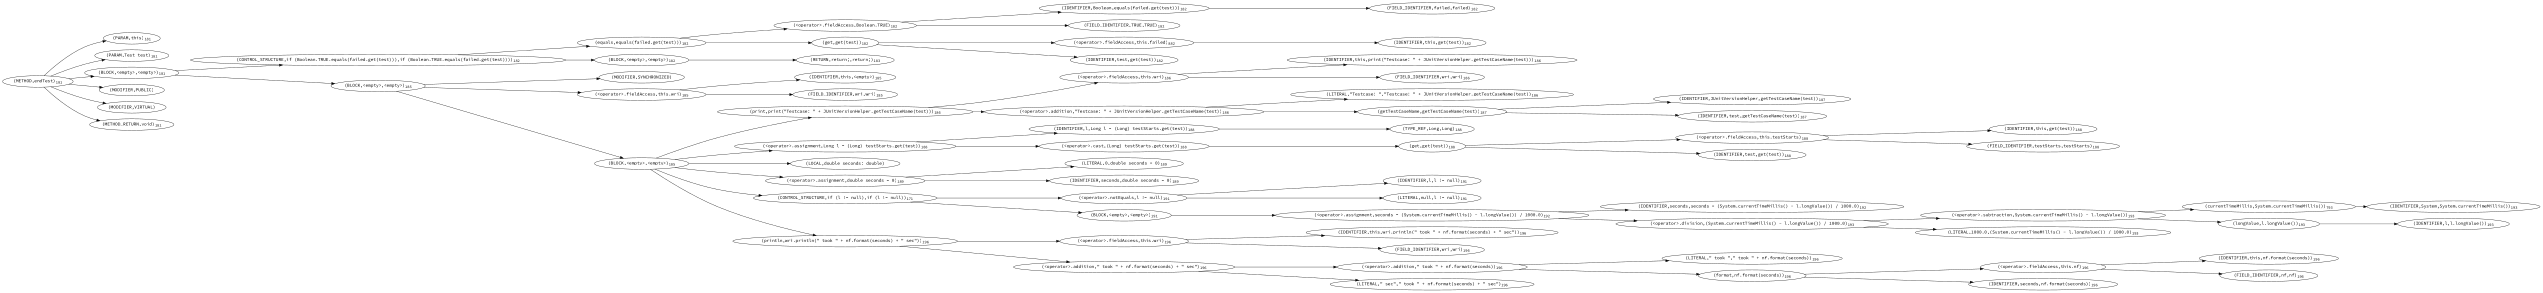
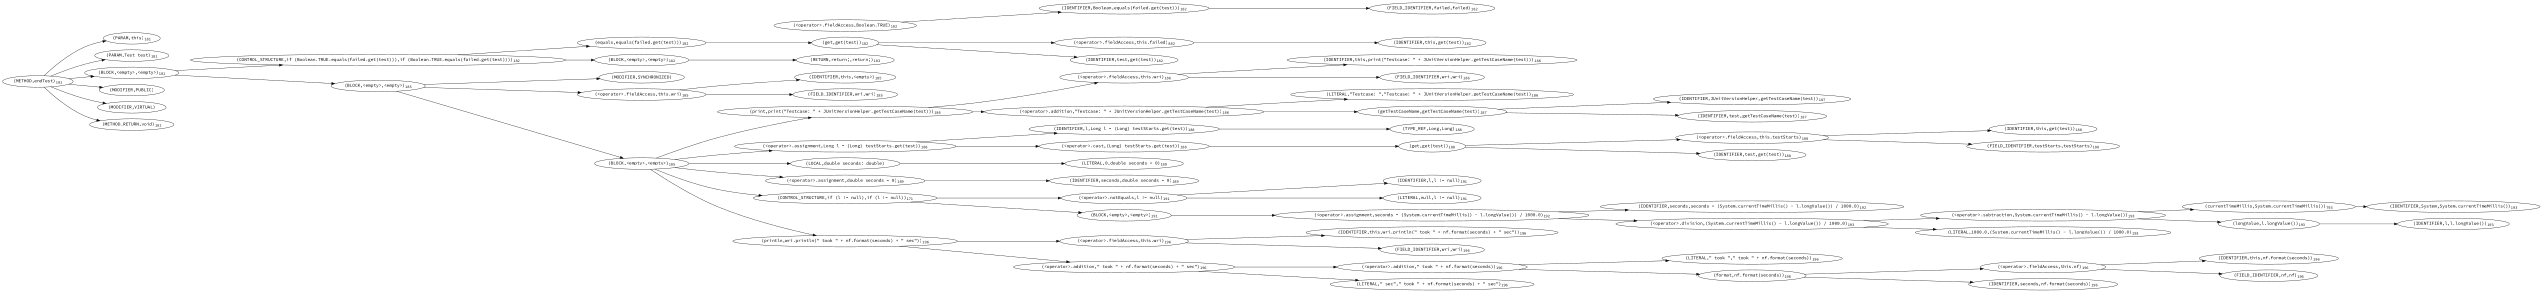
(1124, 26) -> none
(732, 33) -> none
(988, 172) -> (981, 164)
